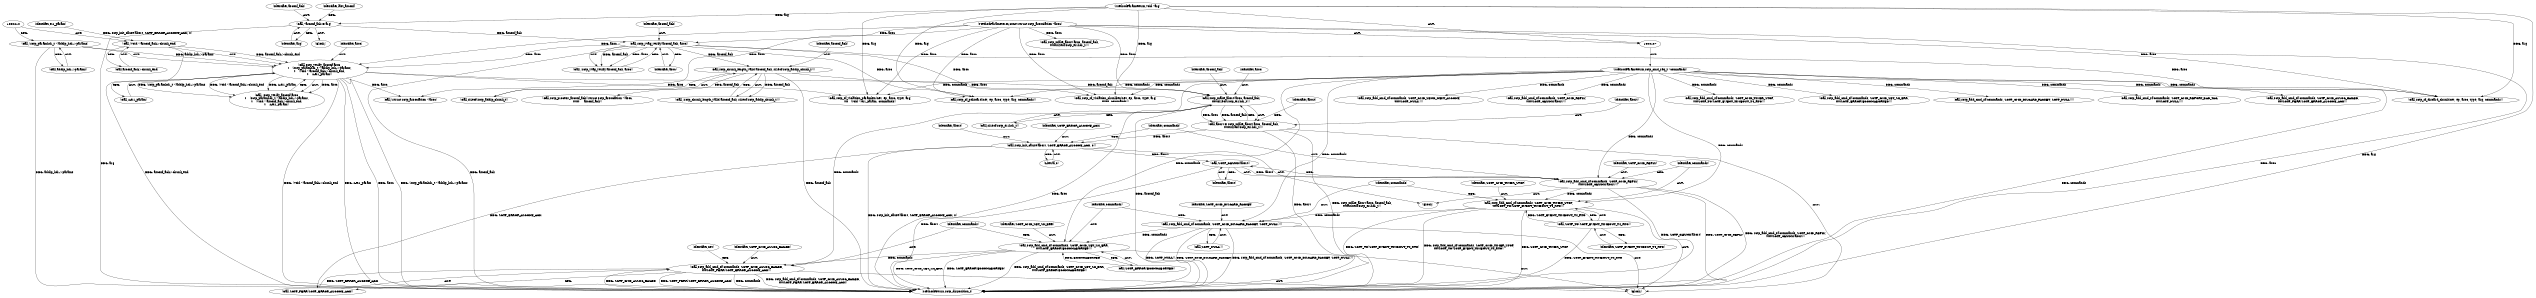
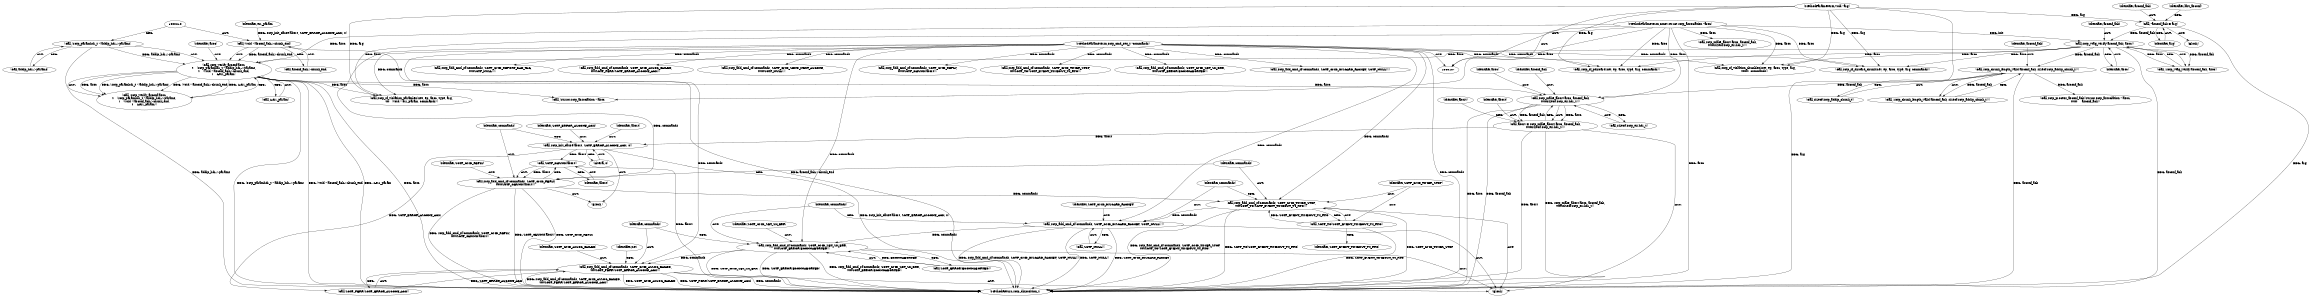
(887, 33) -> (1996, 33)
(1650, 56) -> (1305, 47)
(1601, 239) -> (1383, 204)
